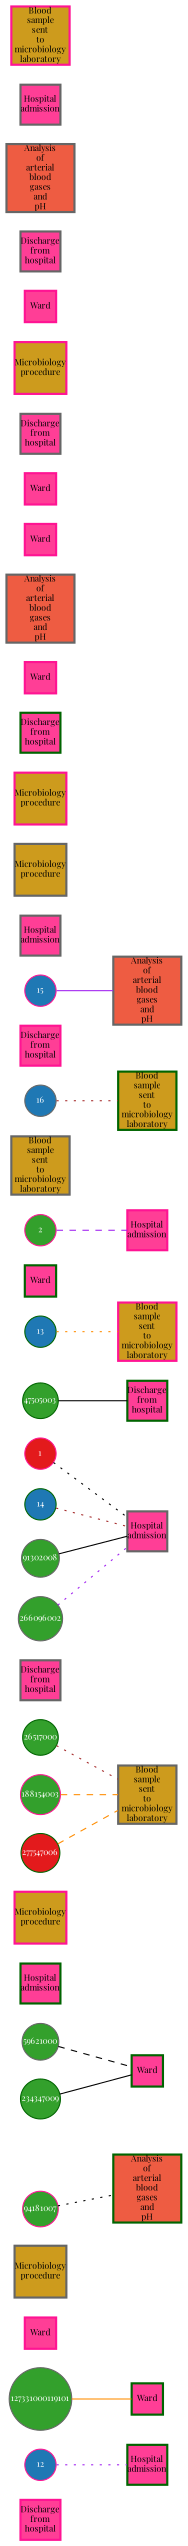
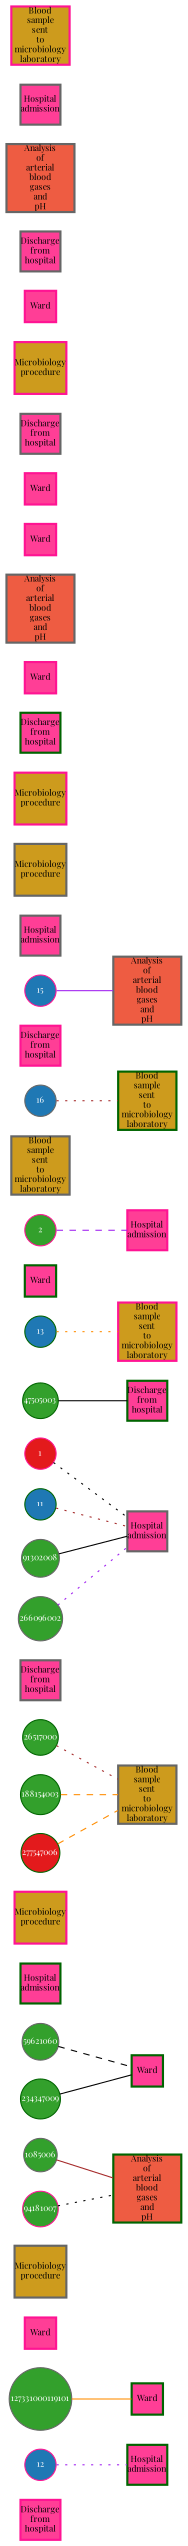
(40, 1504) -> (40, 1504)
(40, 1795) -> (40, 1795)
(40, 2042) -> (40, 2042)
none -> (40, 2155)
